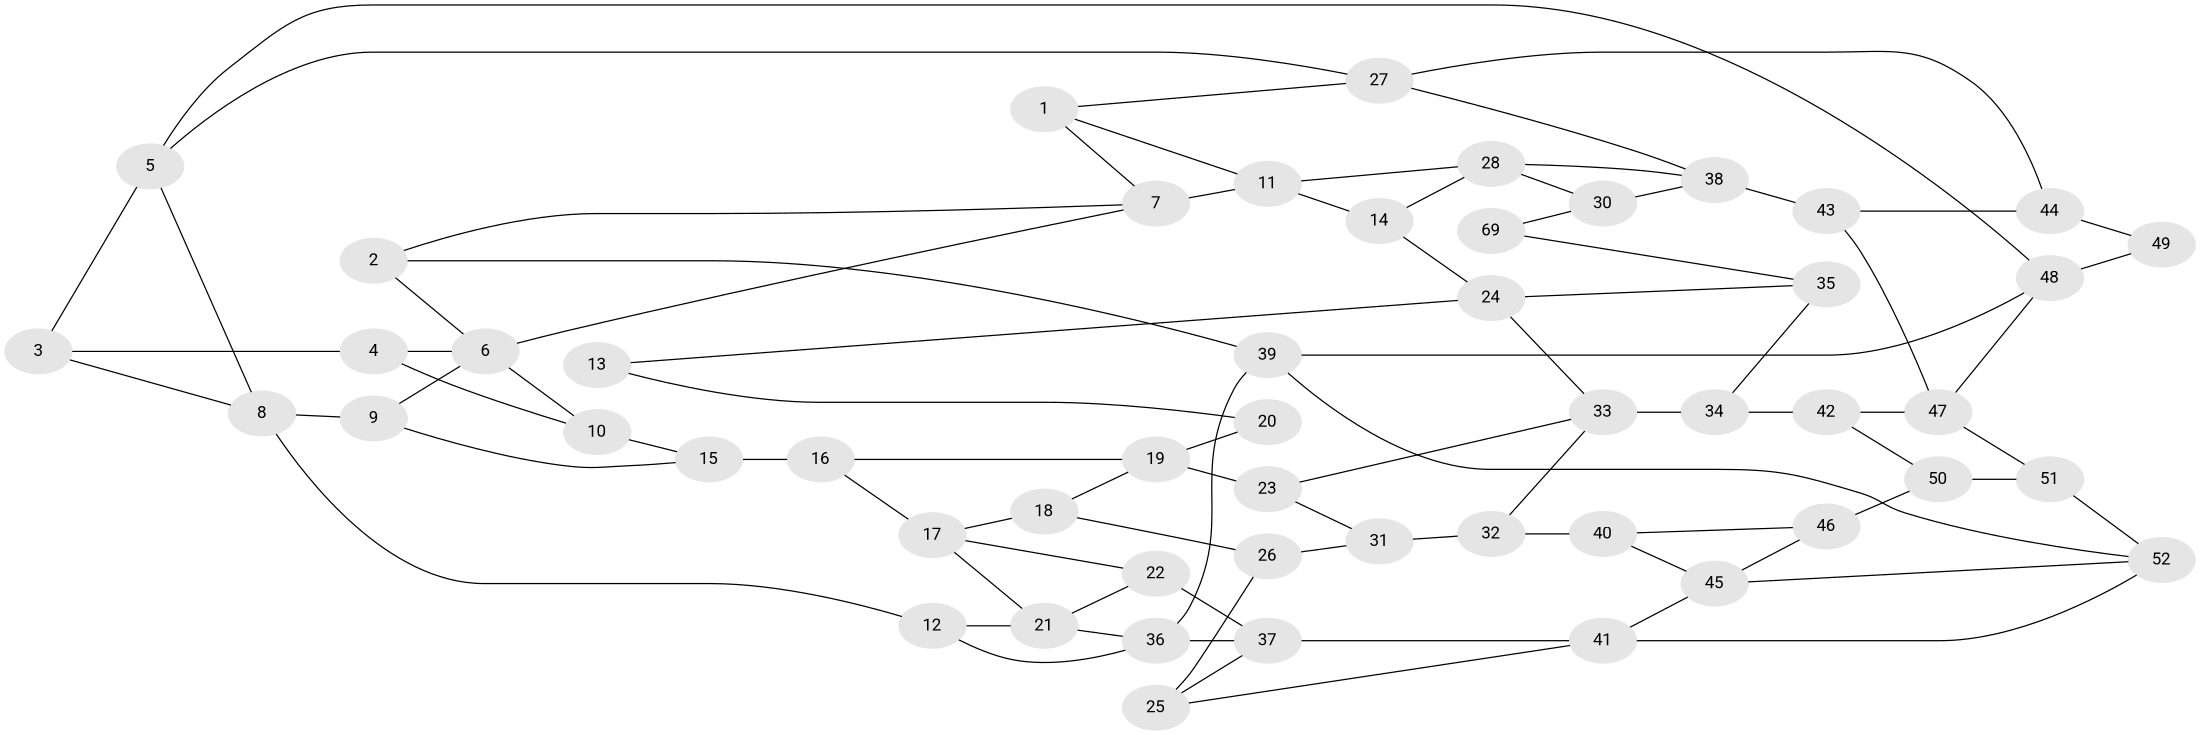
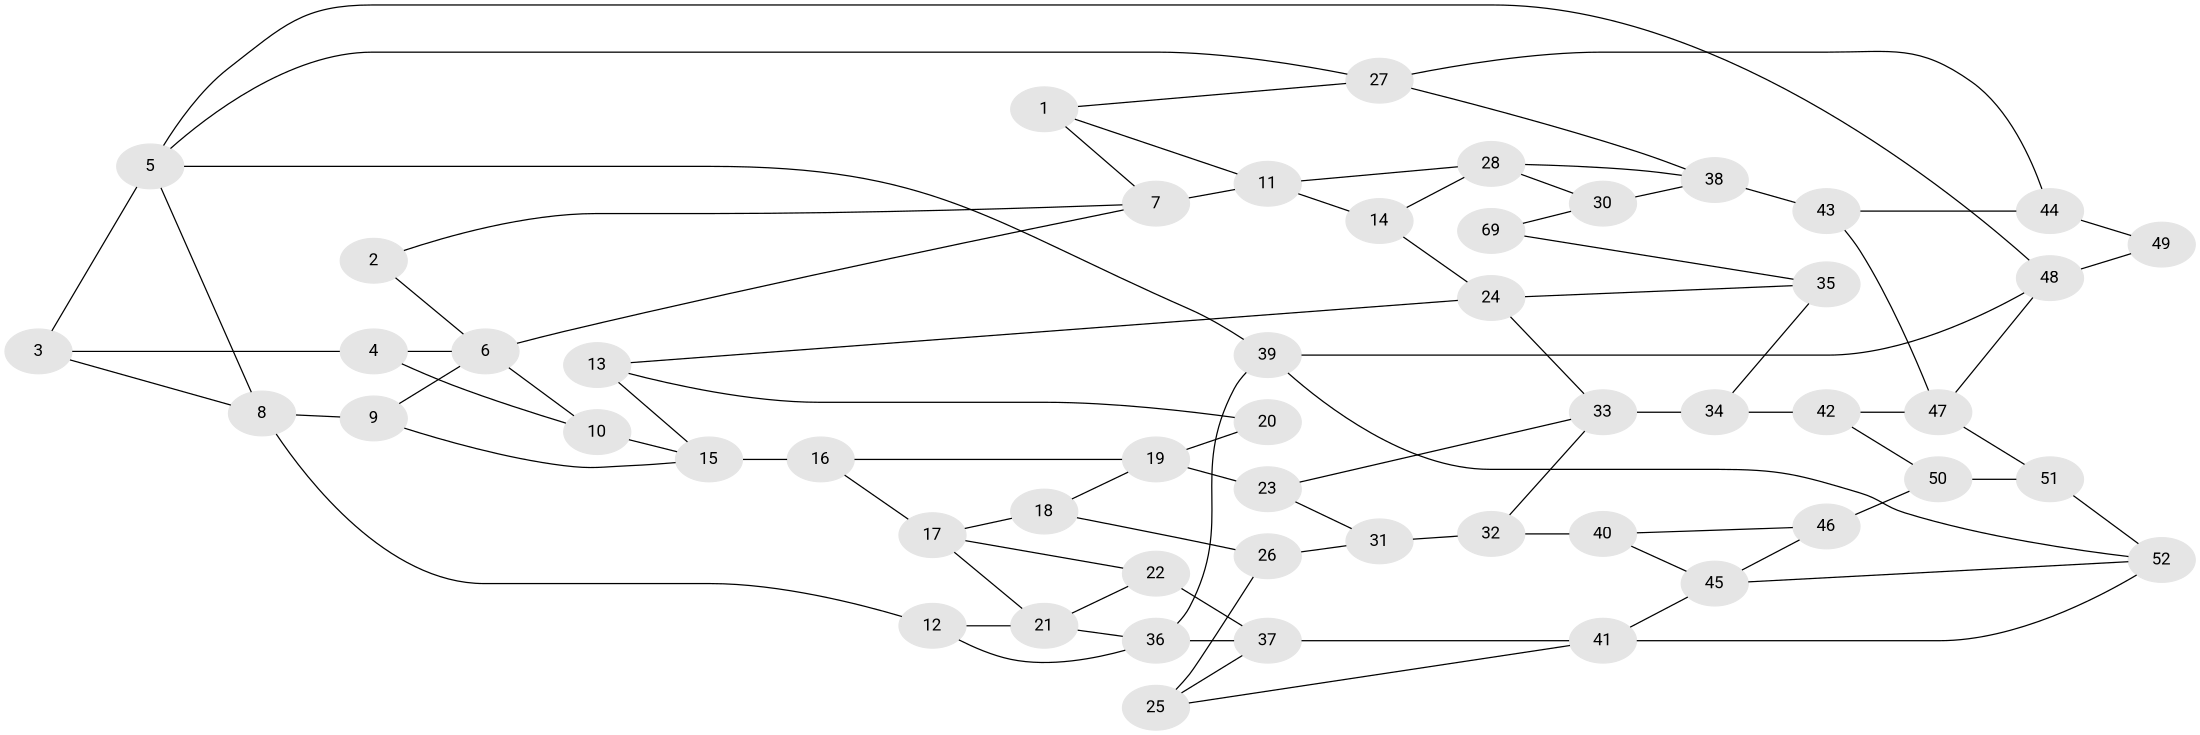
(805, 265) -> (731, 167)
none -> (653, 412)
